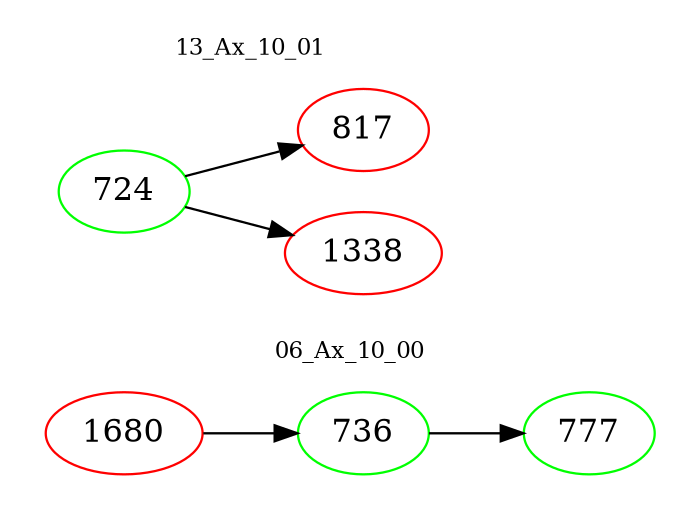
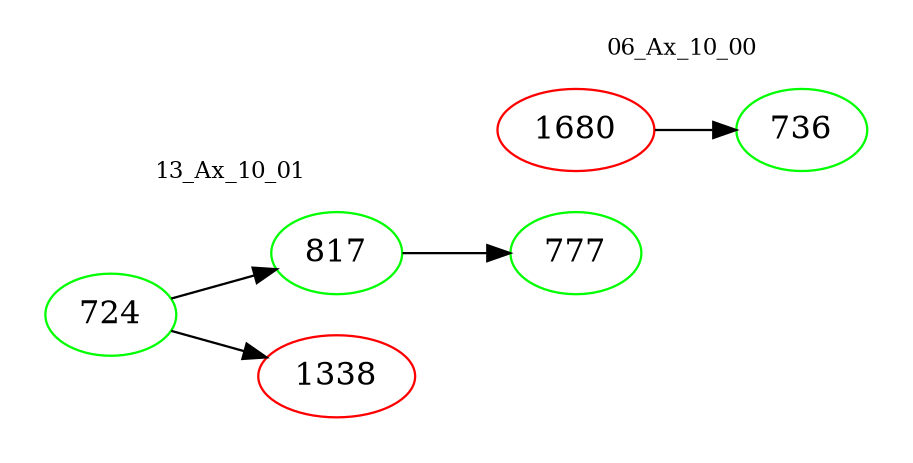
(363, 130) -> (337, 253)
(465, 433) -> (449, 253)
